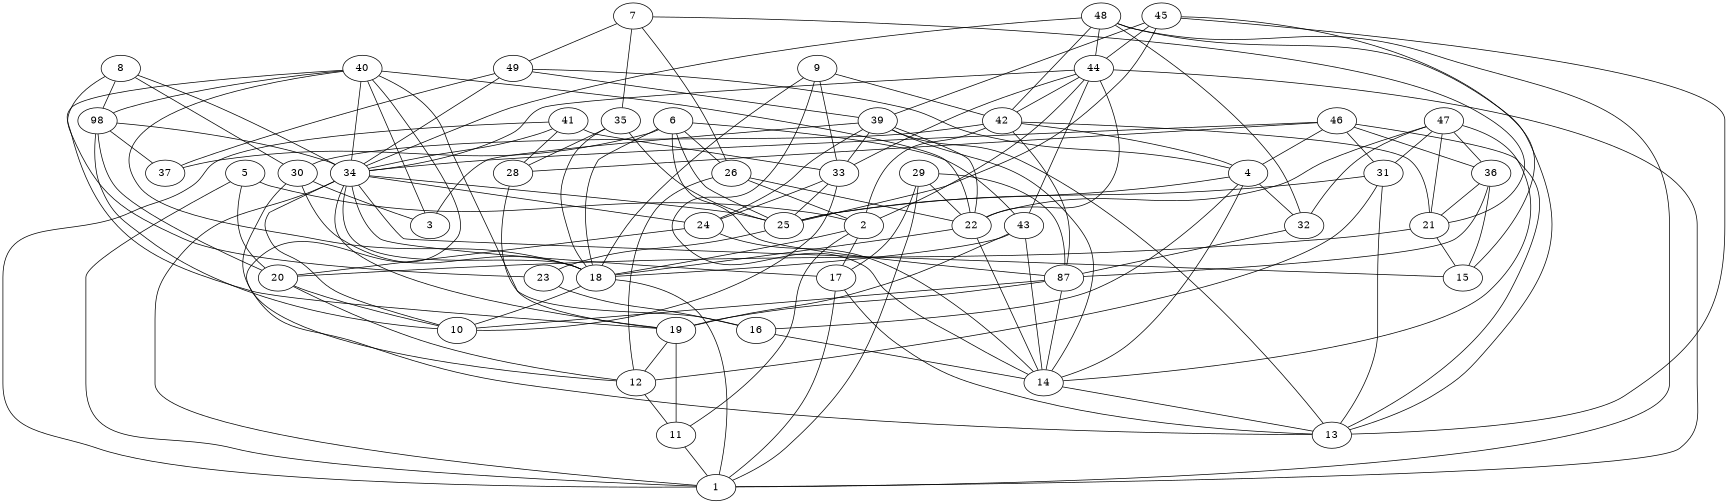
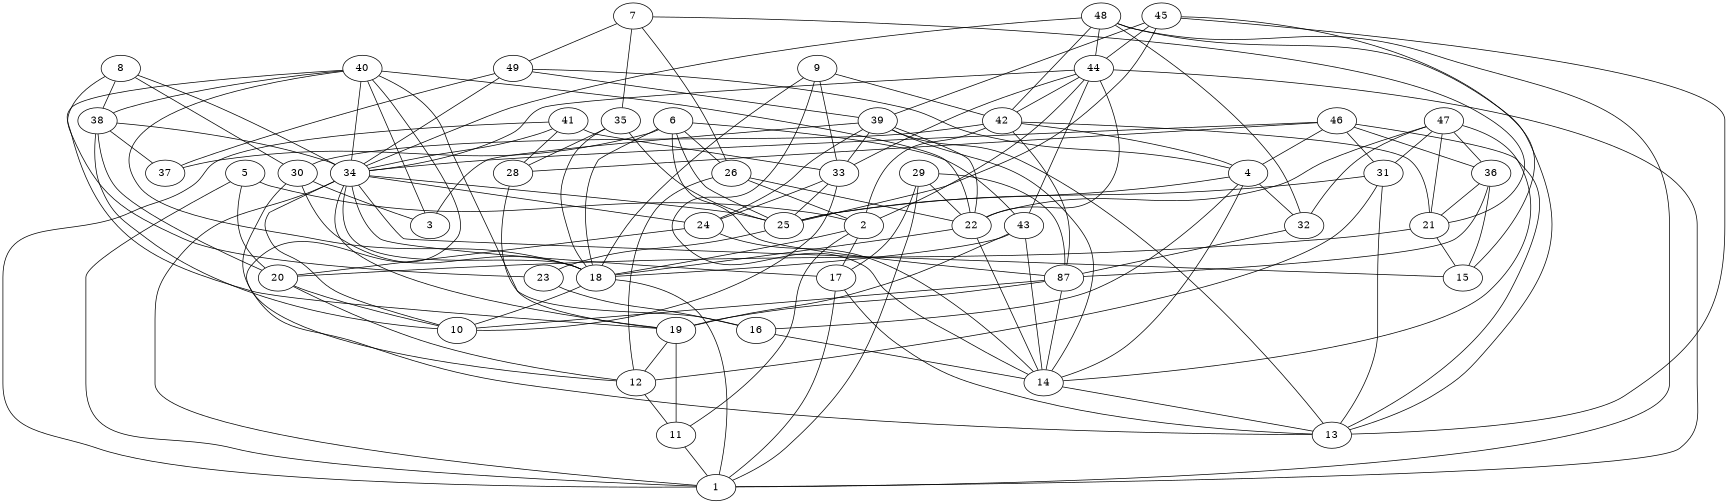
(98, 121) -> (98, 121)
